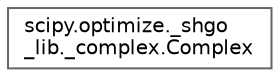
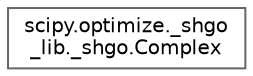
(140, 38) -> (127, 38)
